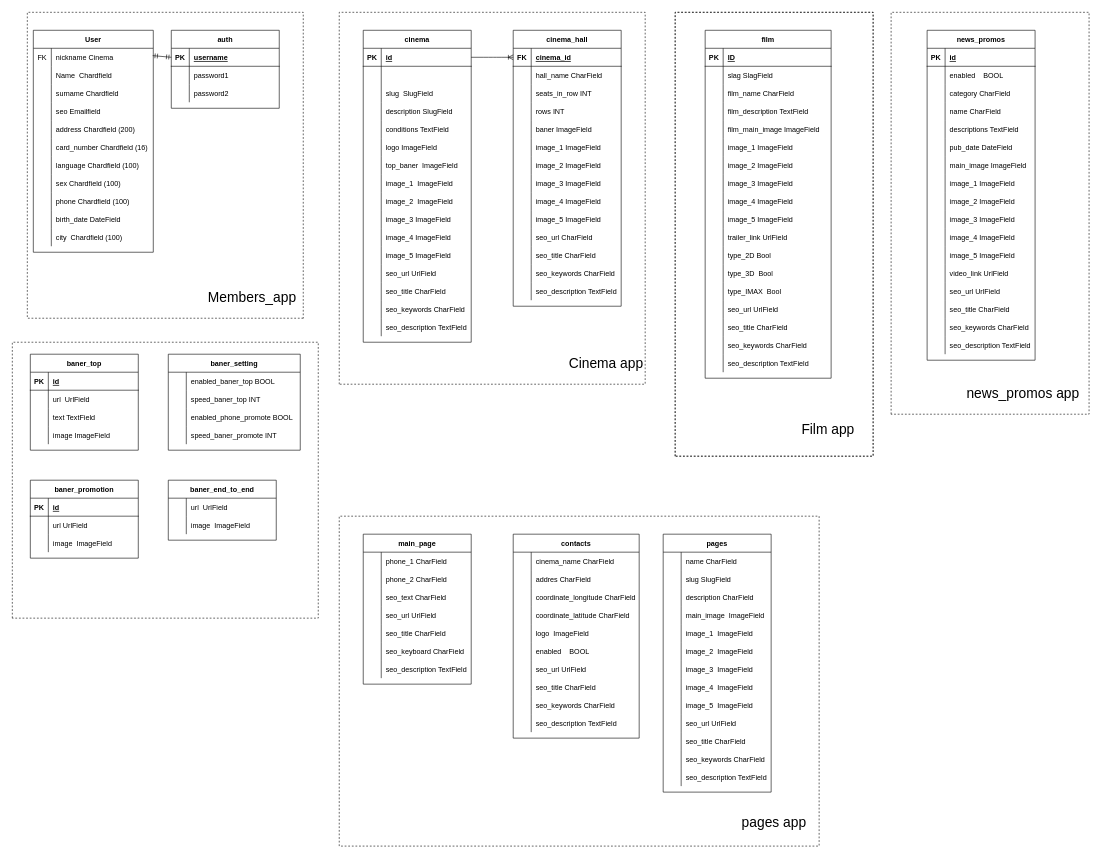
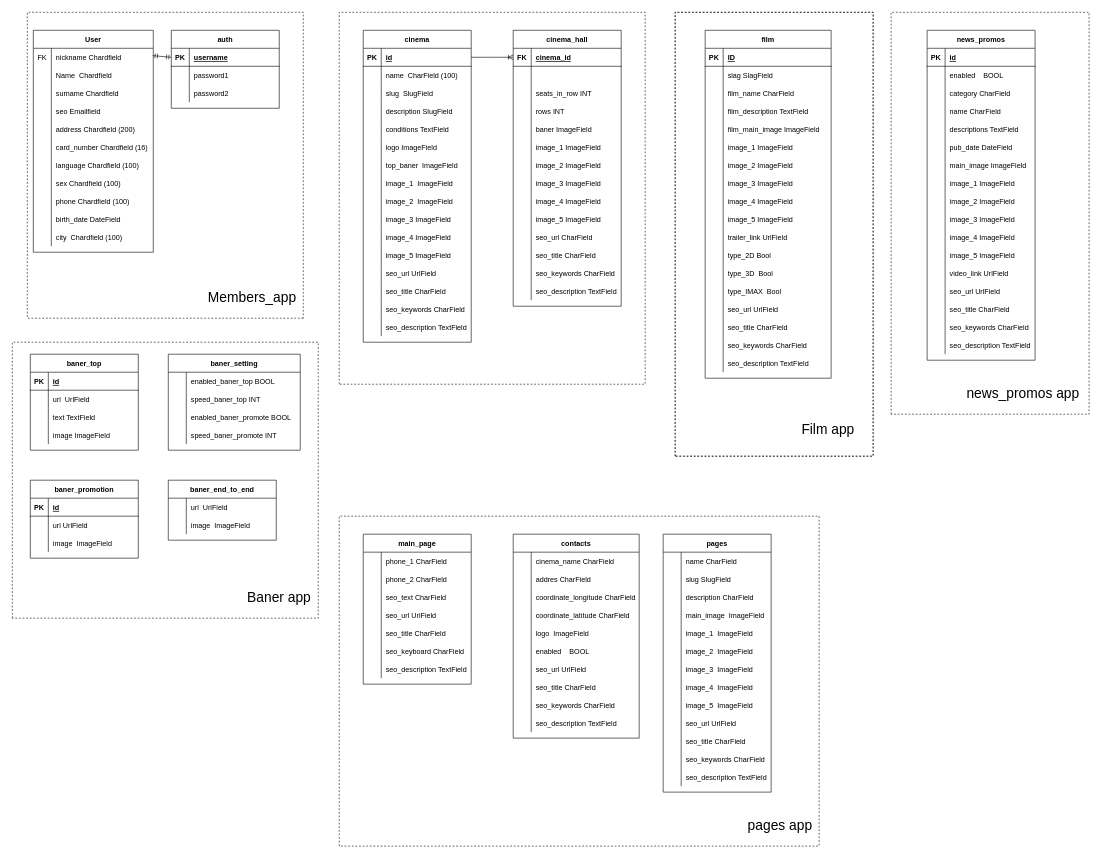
(83, 58) -> (90, 58)
none -> (426, 75)
(576, 75) -> none
(606, 363) -> none
(241, 418) -> (241, 418)
none -> (279, 597)
(774, 822) -> (780, 825)
